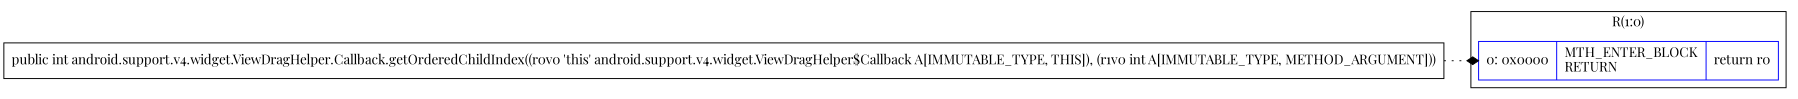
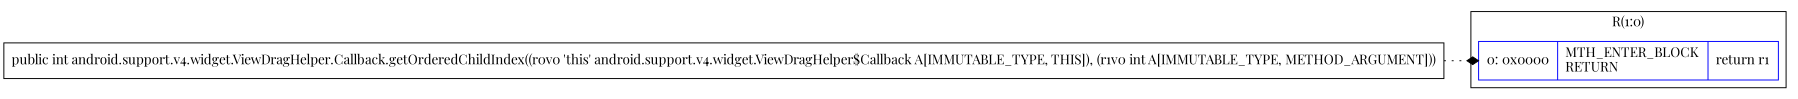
(1742, 60) -> (1743, 60)
